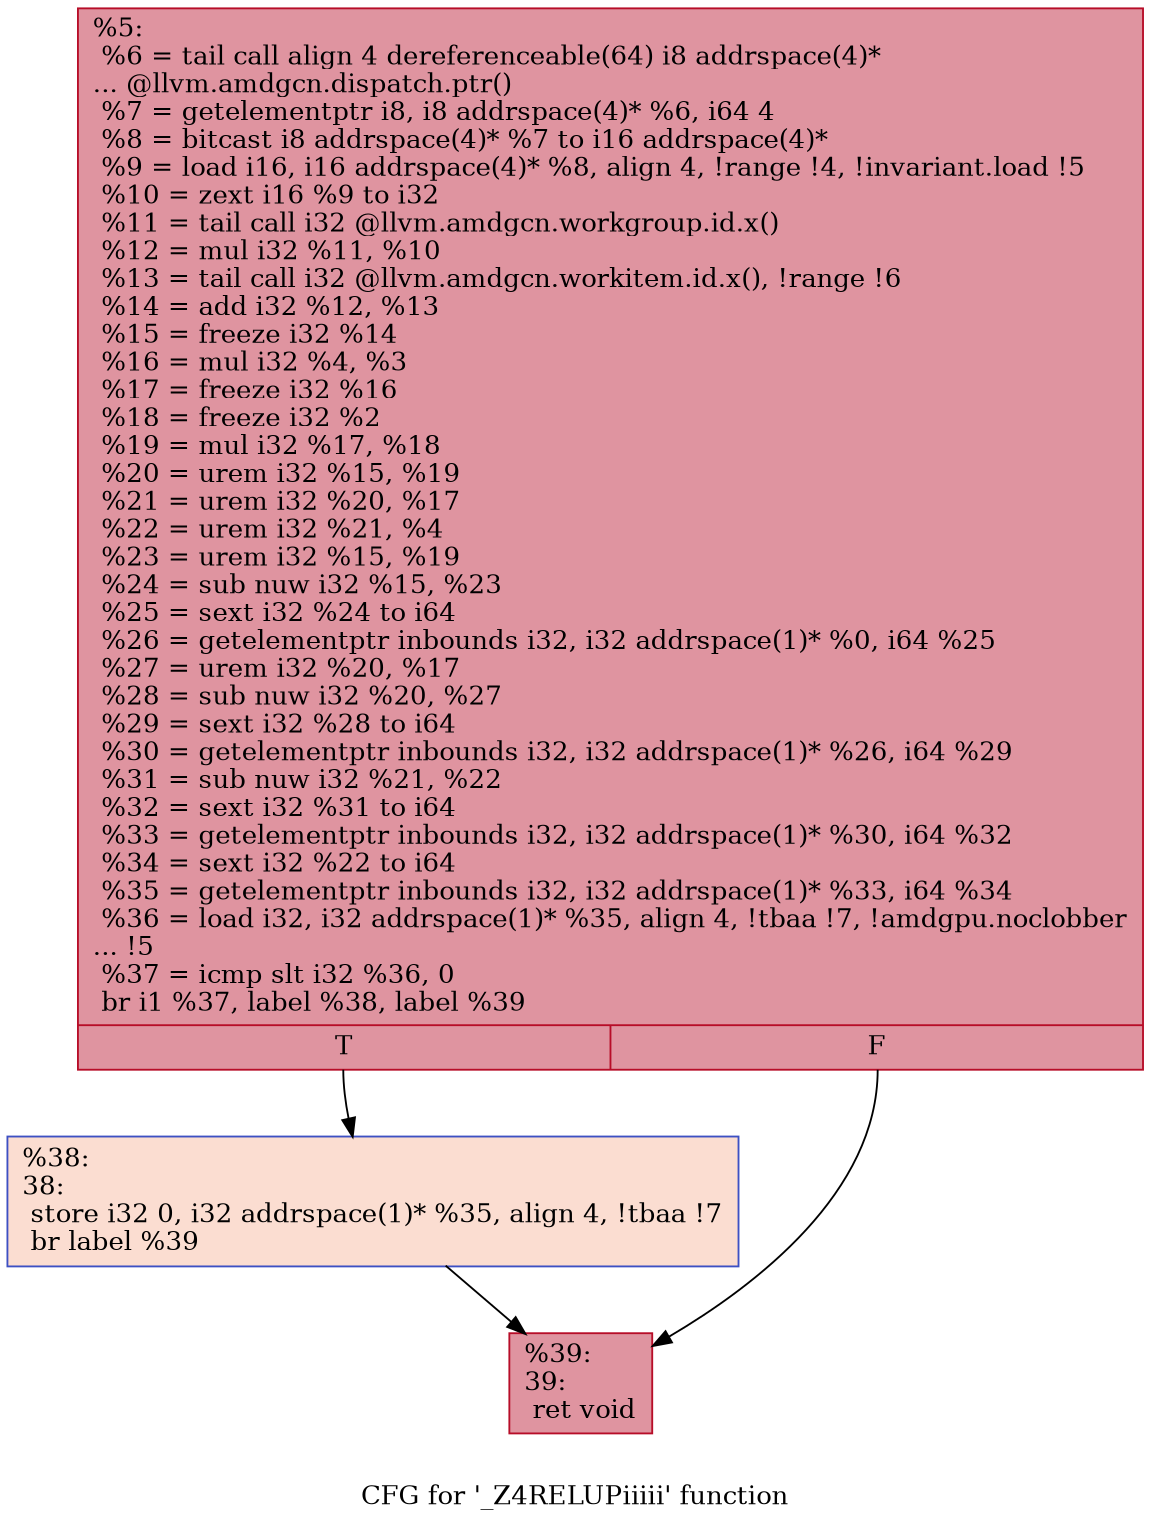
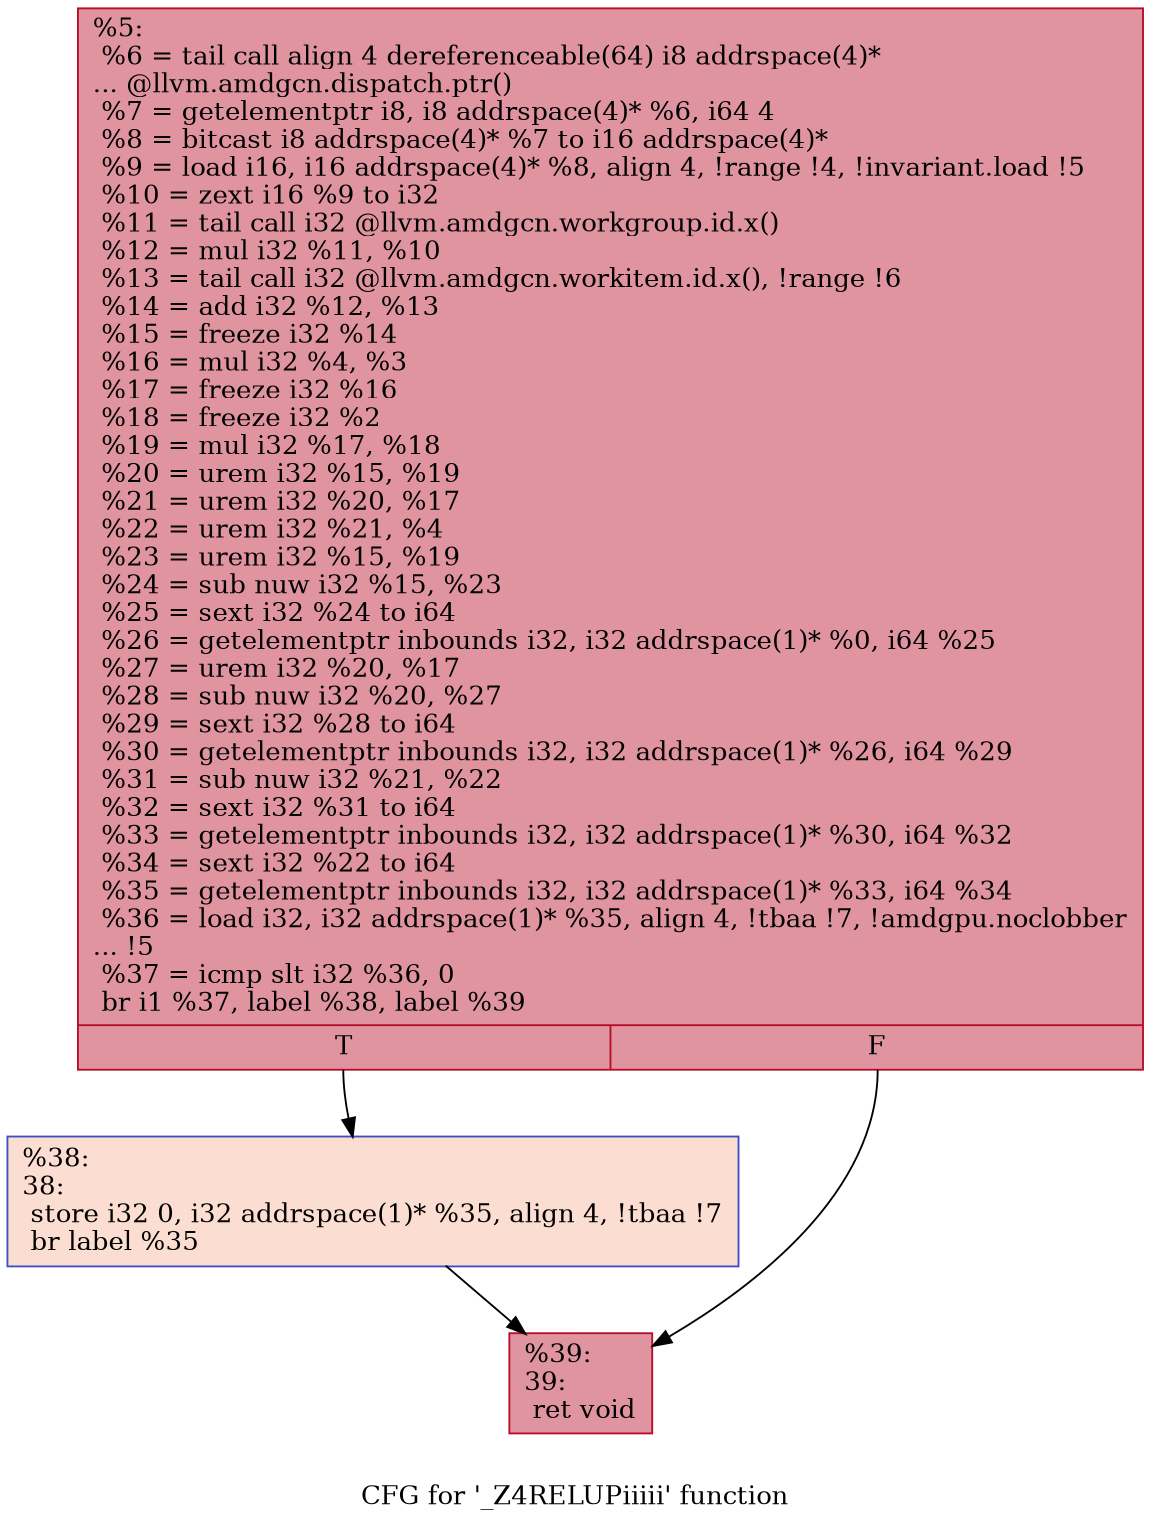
(111, 1242) -> (111, 1242)
